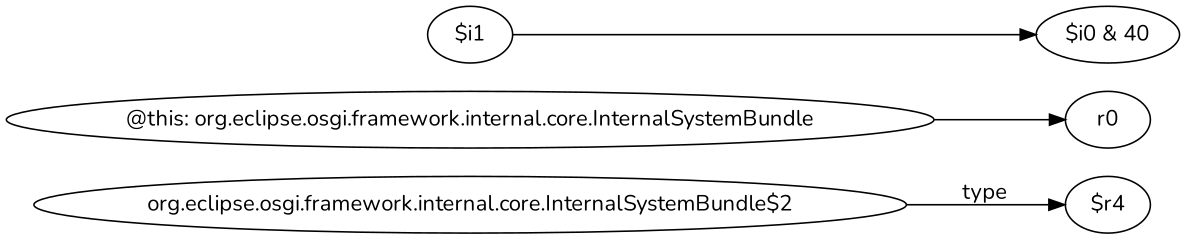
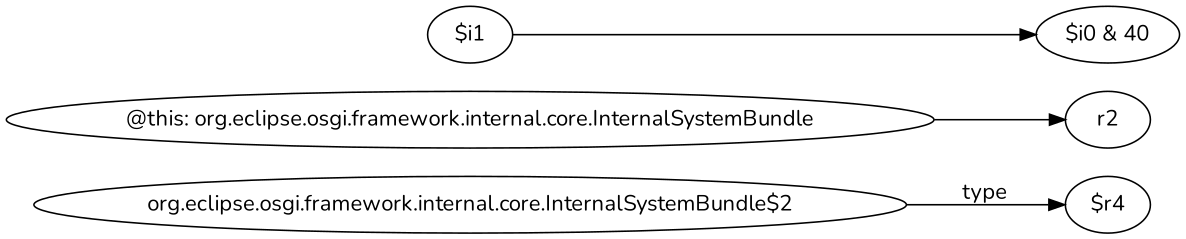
(1108, 120) -> (1108, 120)
